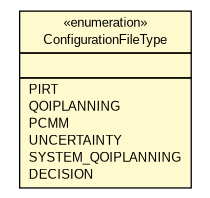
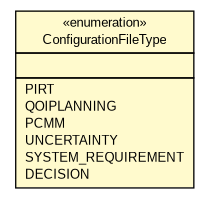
(105, 158) -> (105, 158)
